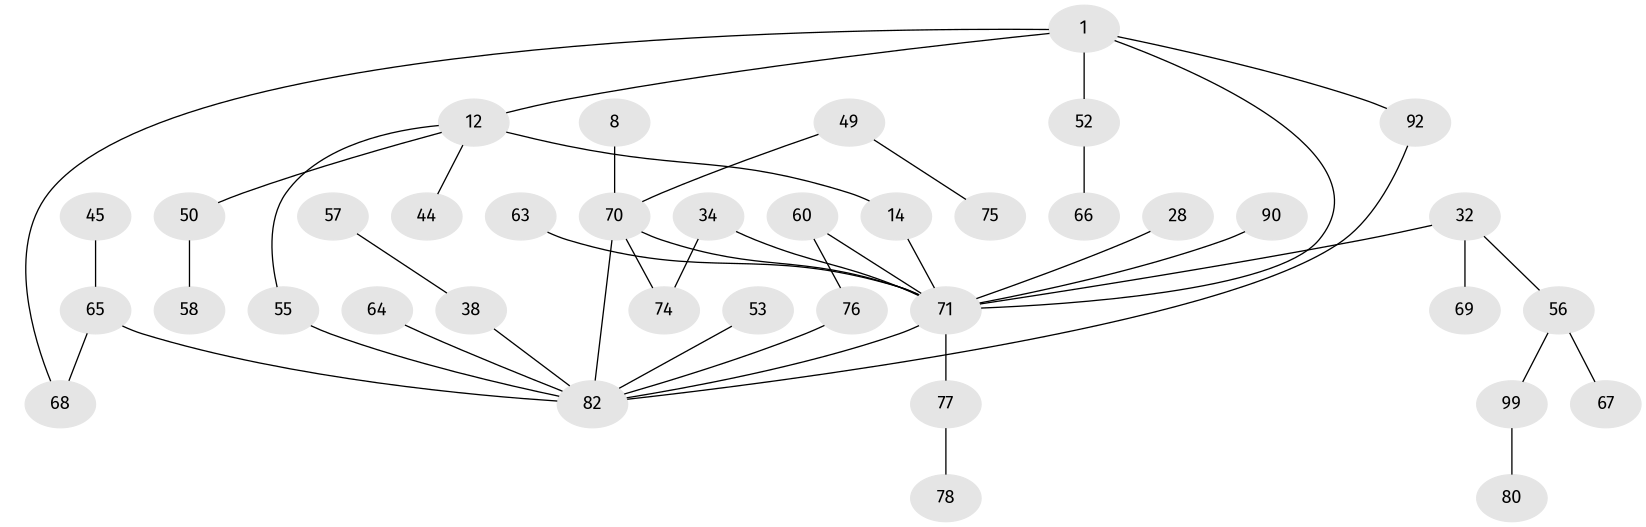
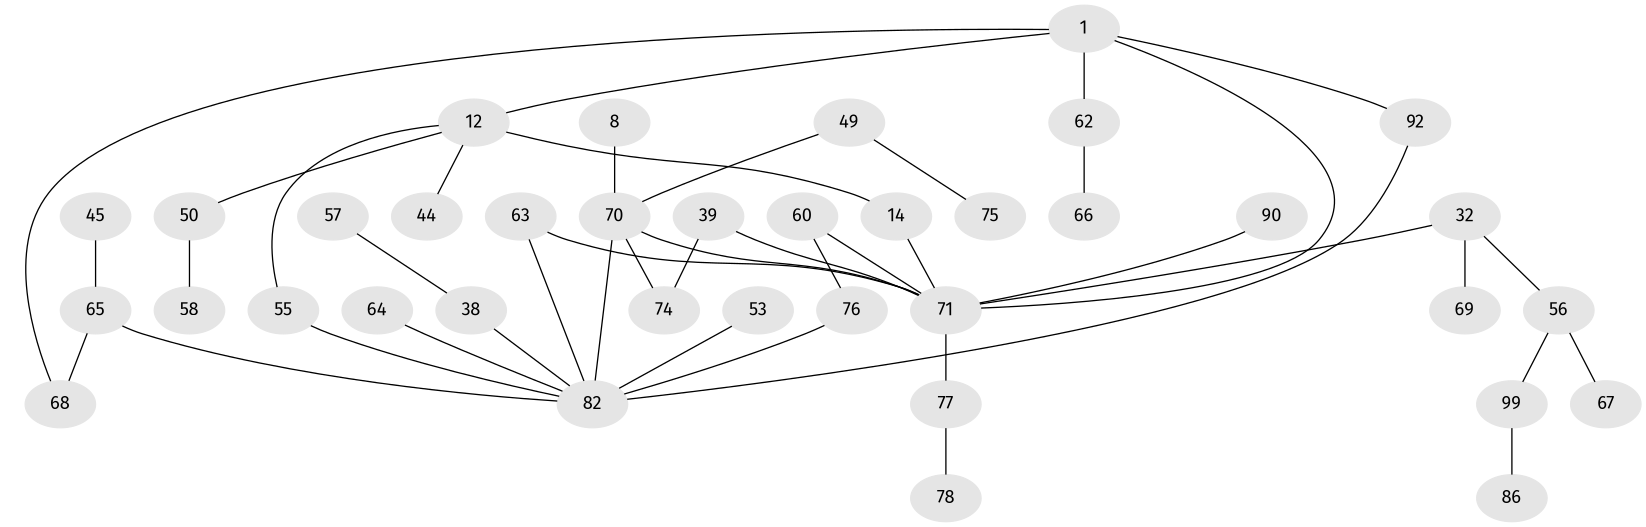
(1084, 123) -> (1084, 123)
(709, 216) -> (709, 216)
(1178, 216) -> none
(775, 369) -> (557, 310)
(1512, 498) -> (1512, 498)
